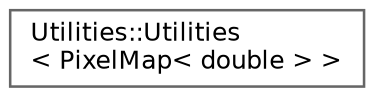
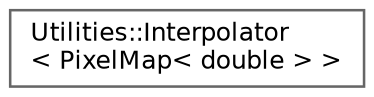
(187, 48) -> (187, 48)
